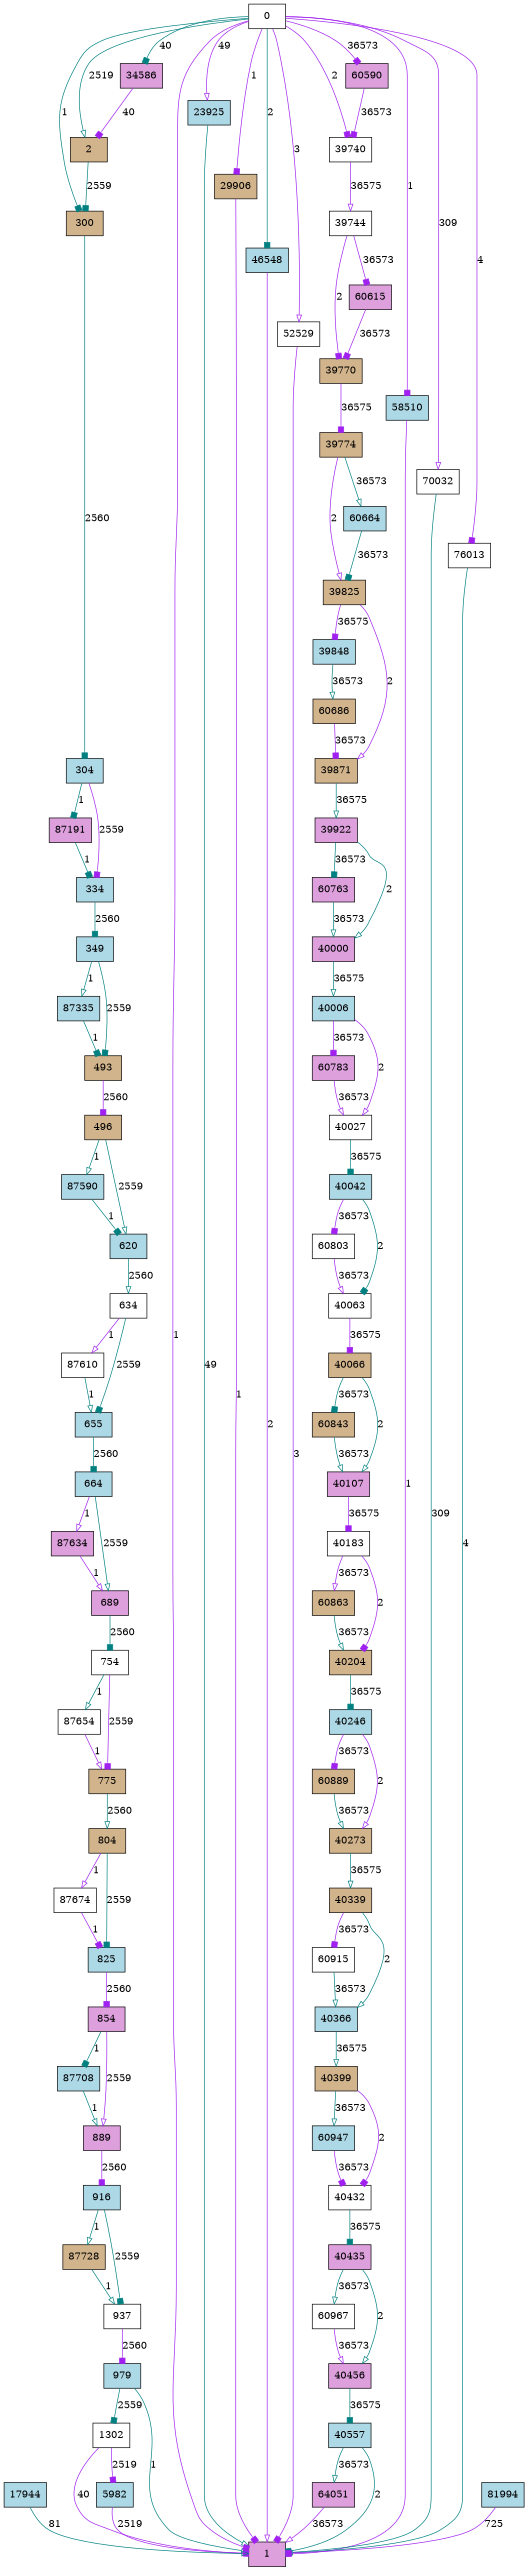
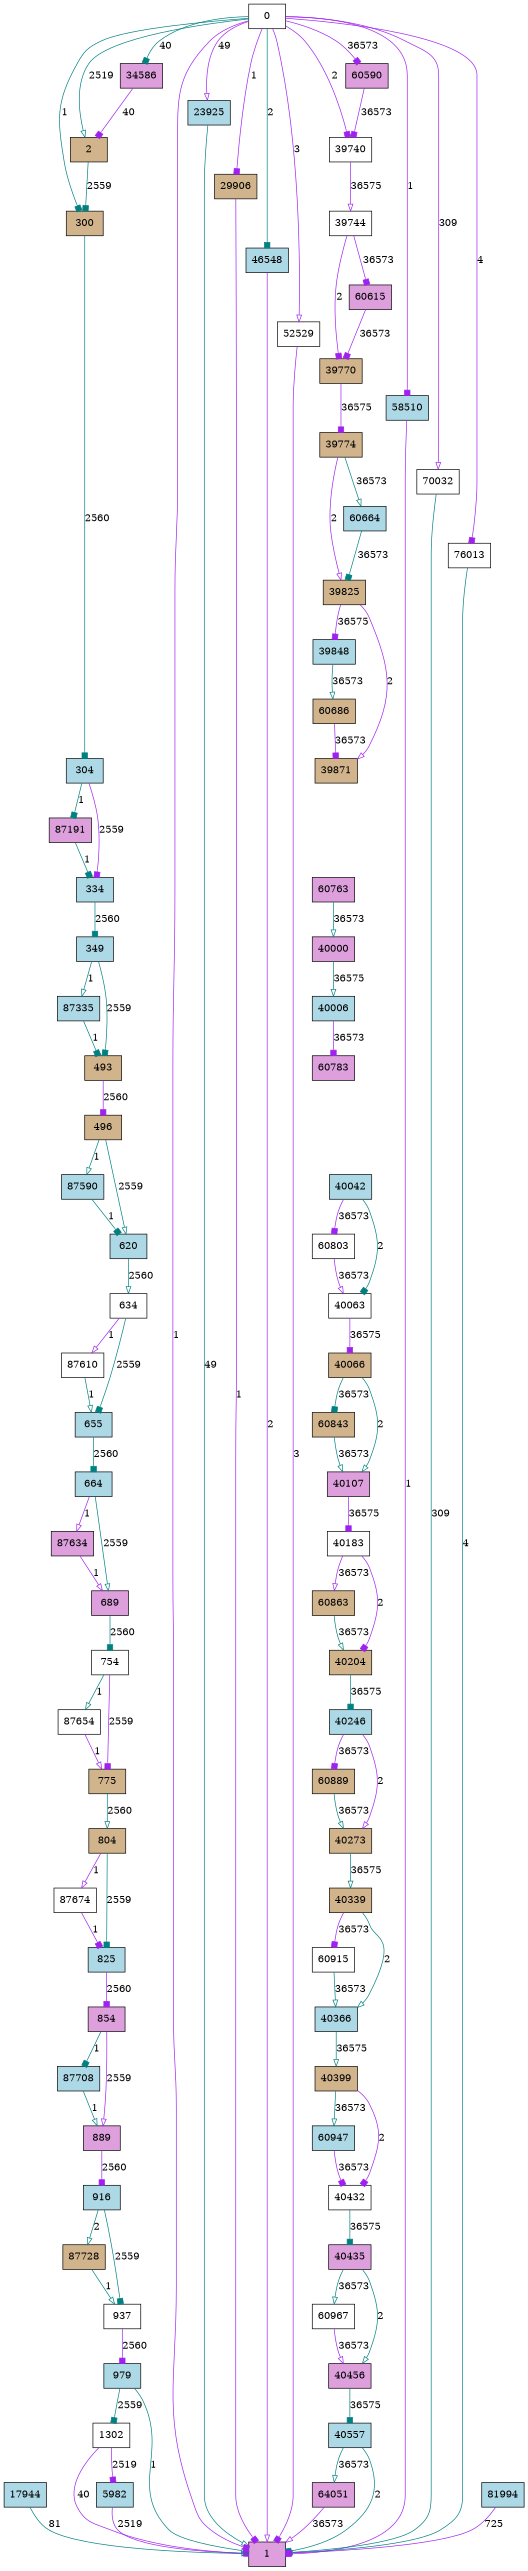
(336, 830) -> none
(351, 1128) -> none
(97, 2227) -> (97, 2227)
